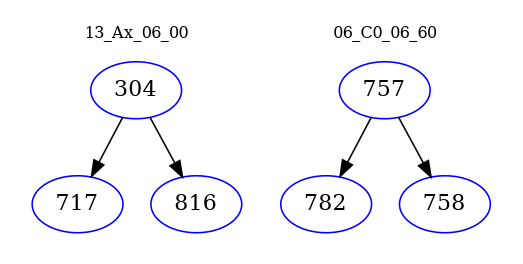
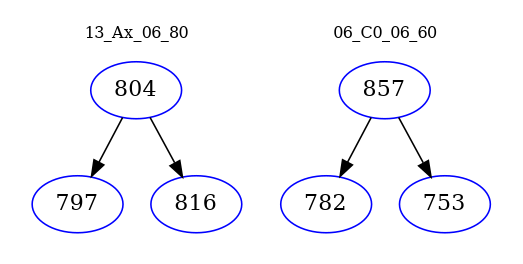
(137, 34) -> (137, 34)
(136, 90) -> (136, 90)
(385, 90) -> (385, 90)
(78, 204) -> (78, 204)
(445, 204) -> (445, 204)
